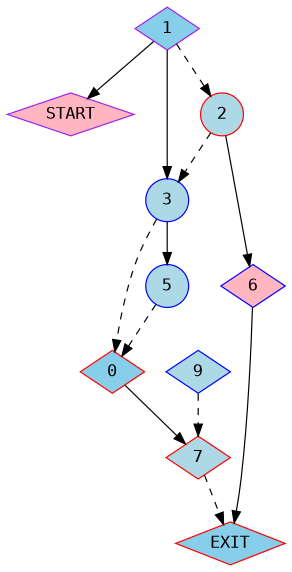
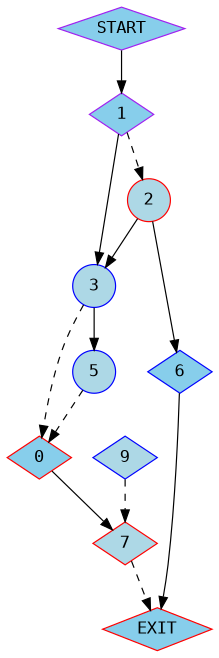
(125, 66) -> (122, 66)
(71, 114) -> (122, 29)
(198, 152) -> (125, 238)
(253, 286) -> (180, 372)
